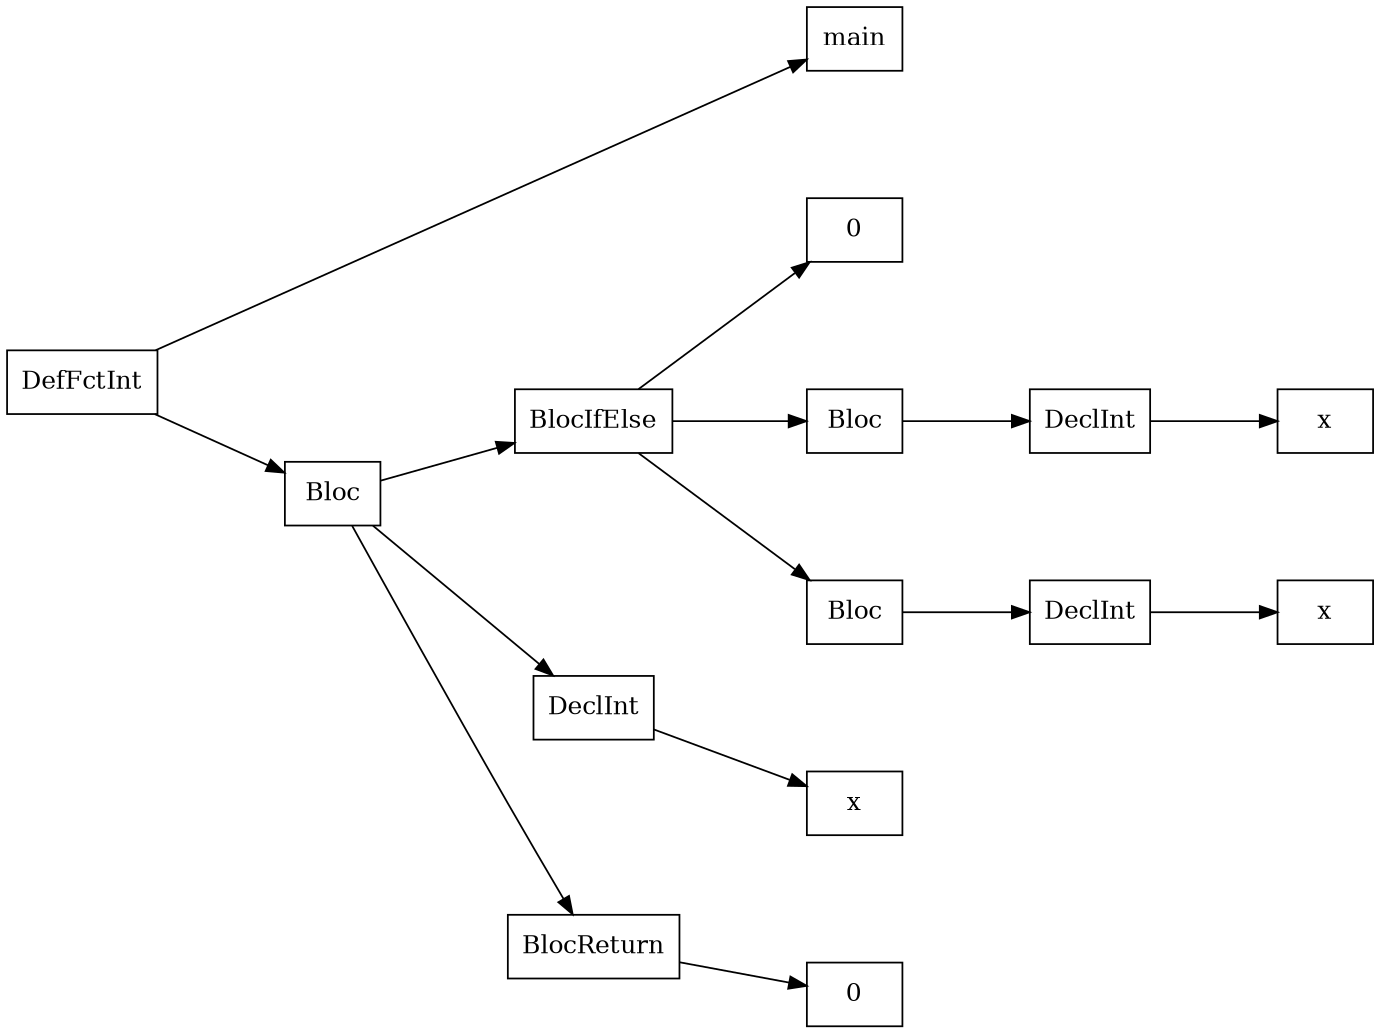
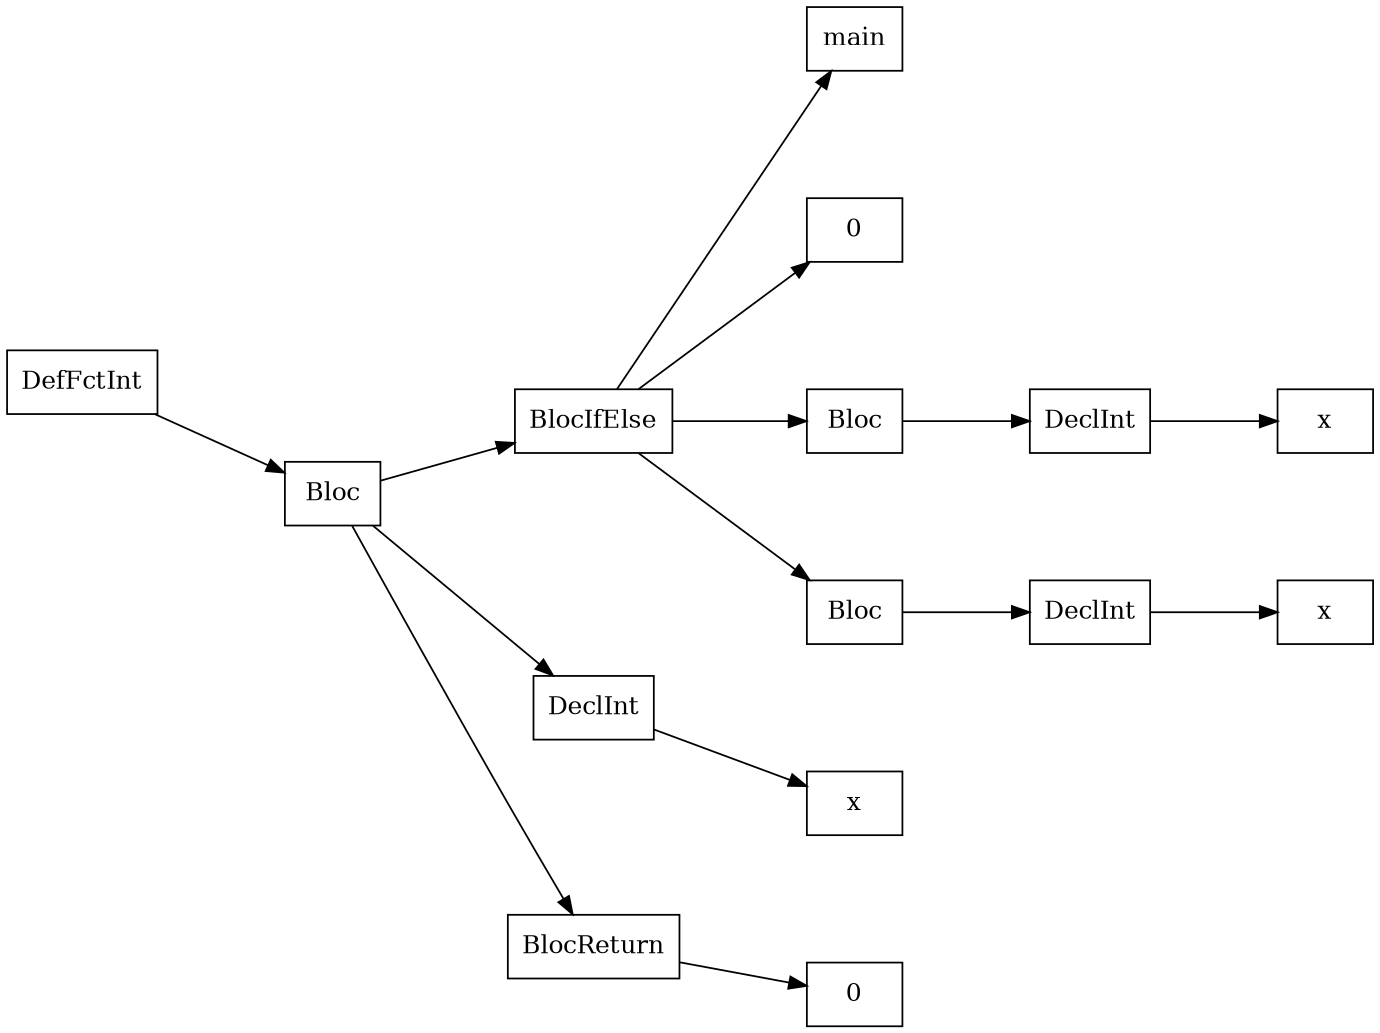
(473, 208) -> (719, 238)
